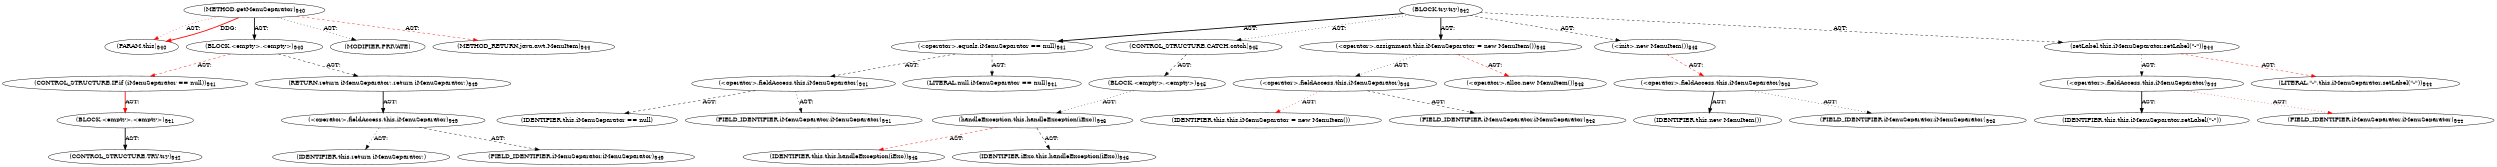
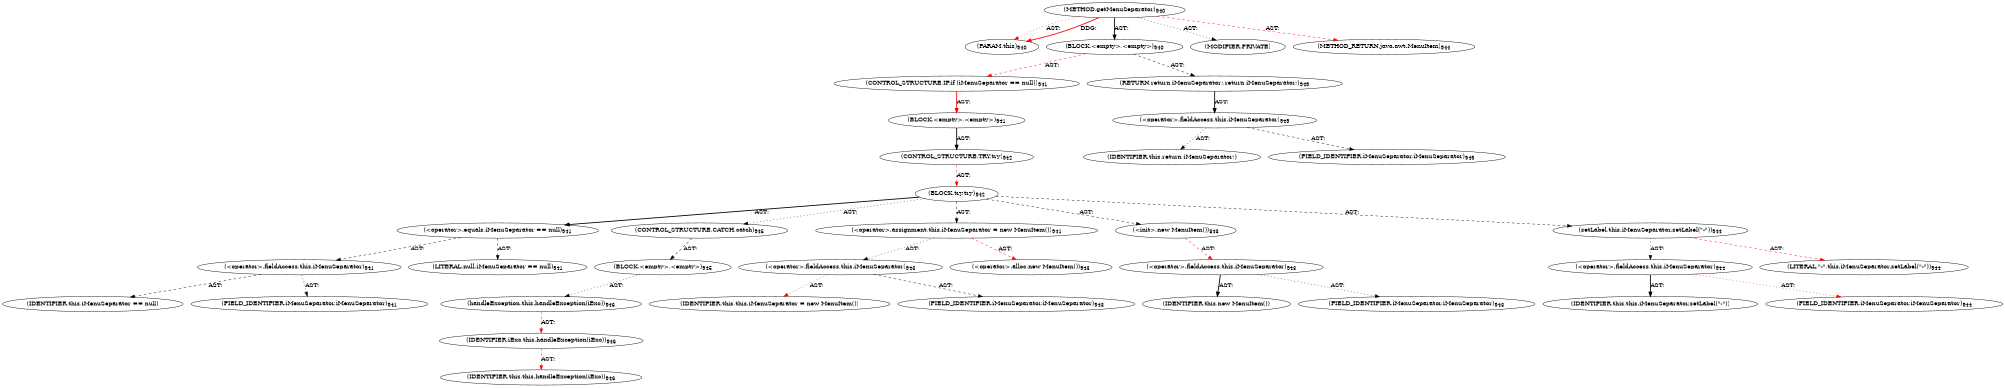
(1441, 26) -> (957, 210)
(1541, 46) -> (1057, 230)
(1042, 137) -> (541, 320)
(940, 138) -> (541, 357)
none -> (957, 173)
